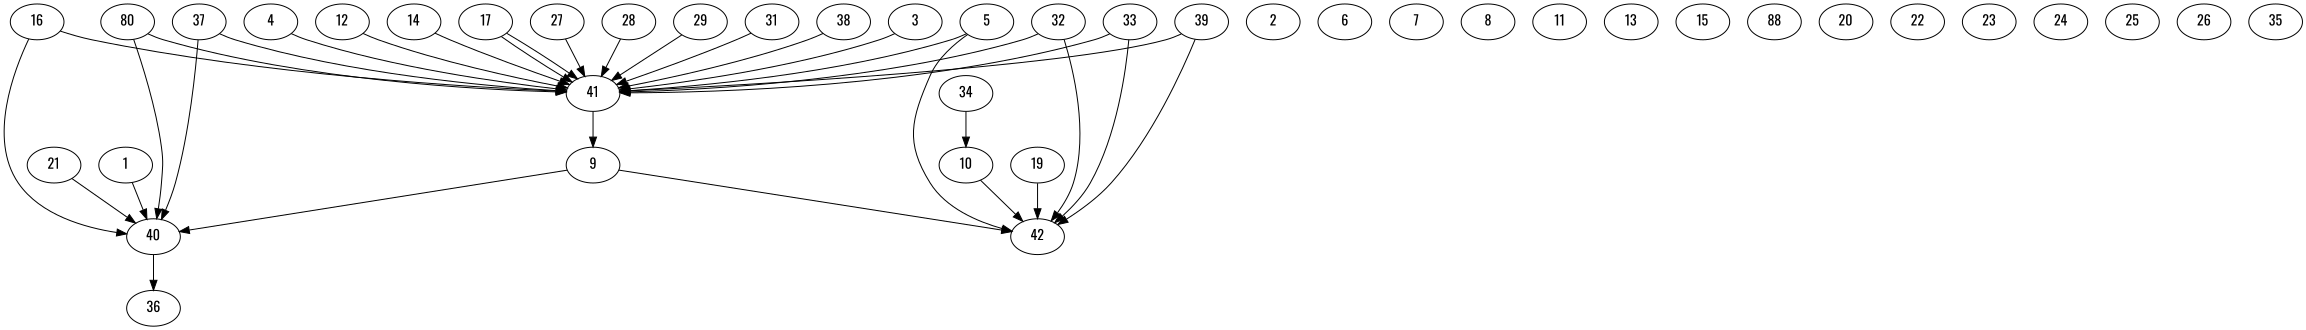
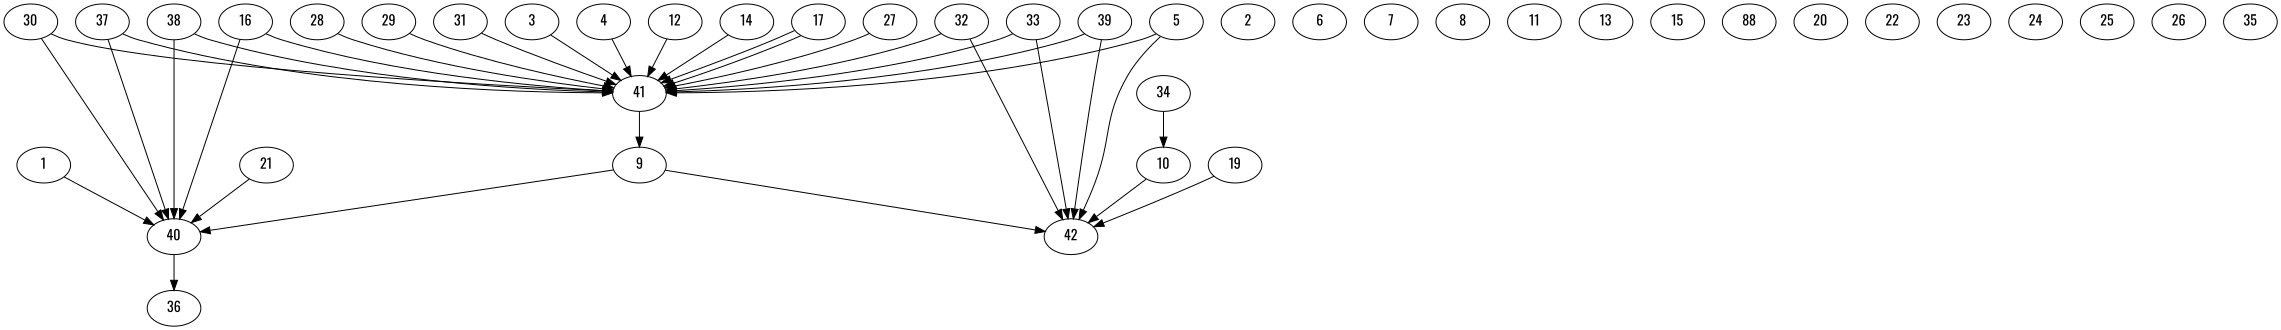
(128, 22) -> (31, 22)
none -> (174, 124)
